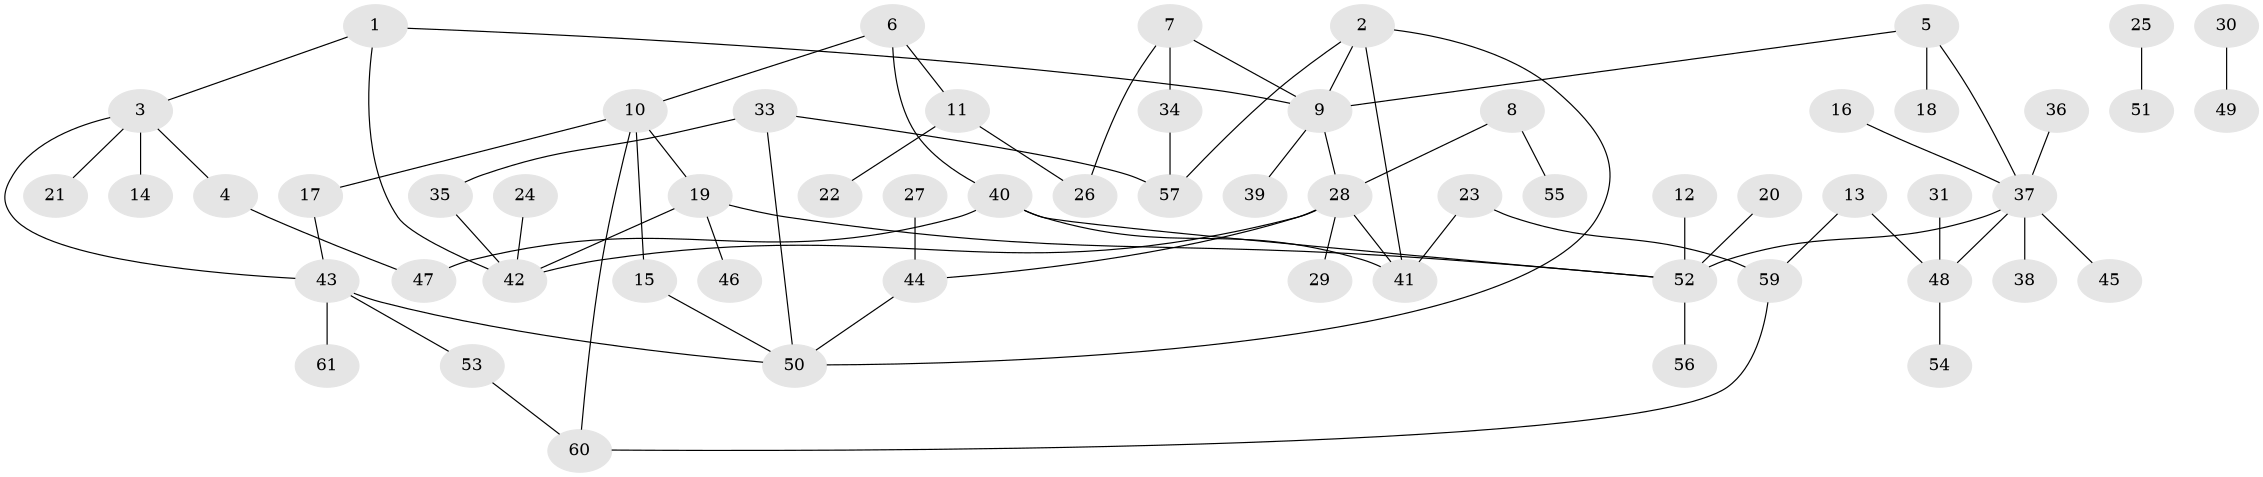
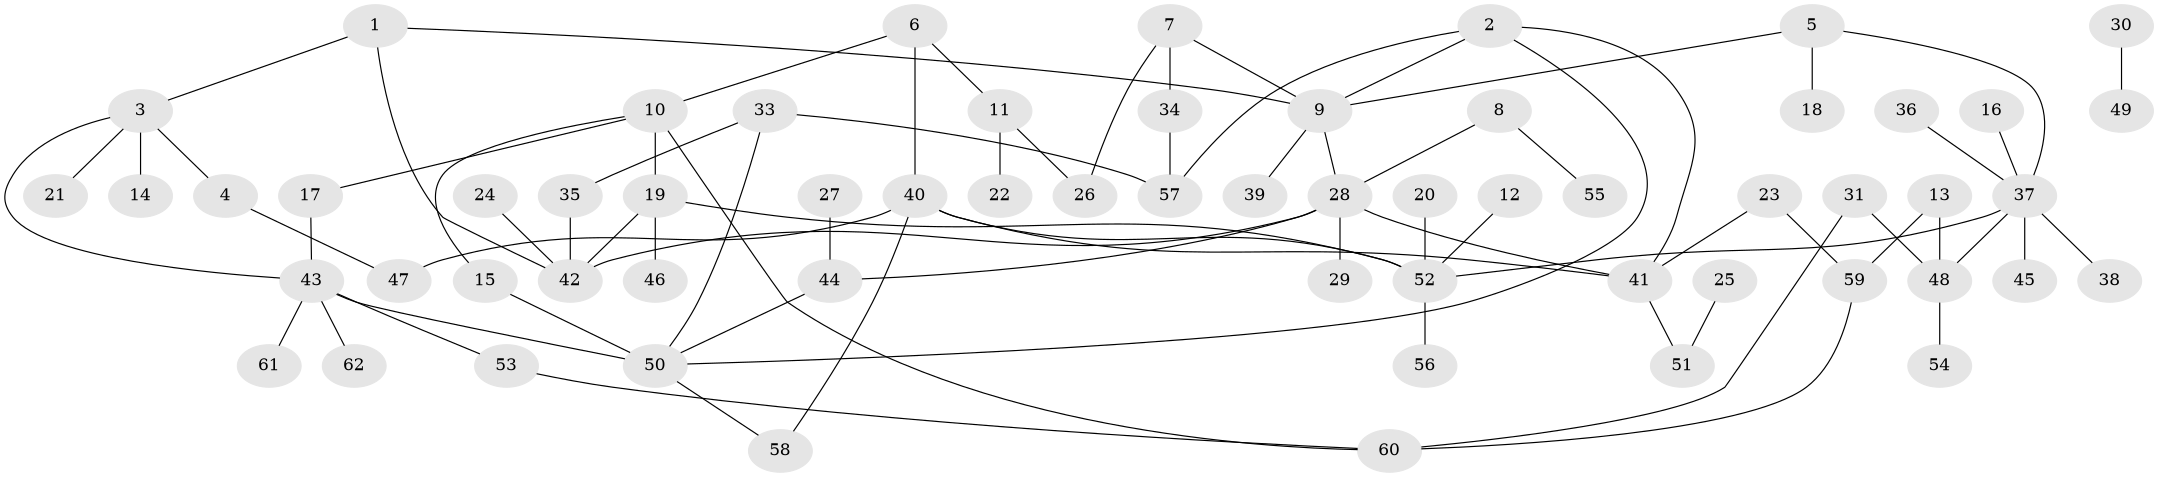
none -> (1661, 324)
none -> (354, 366)
none -> (1677, 406)
none -> (780, 451)
